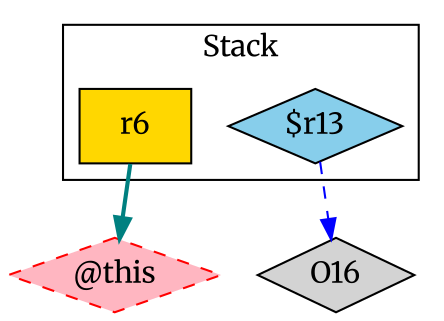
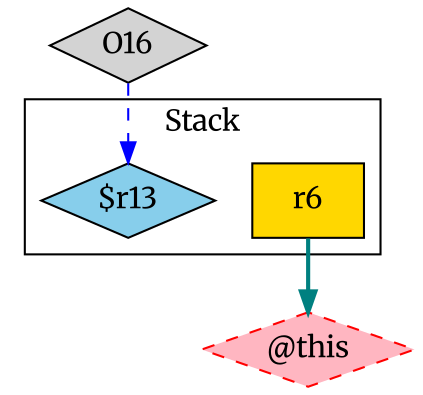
(325, 193) -> (128, 113)
